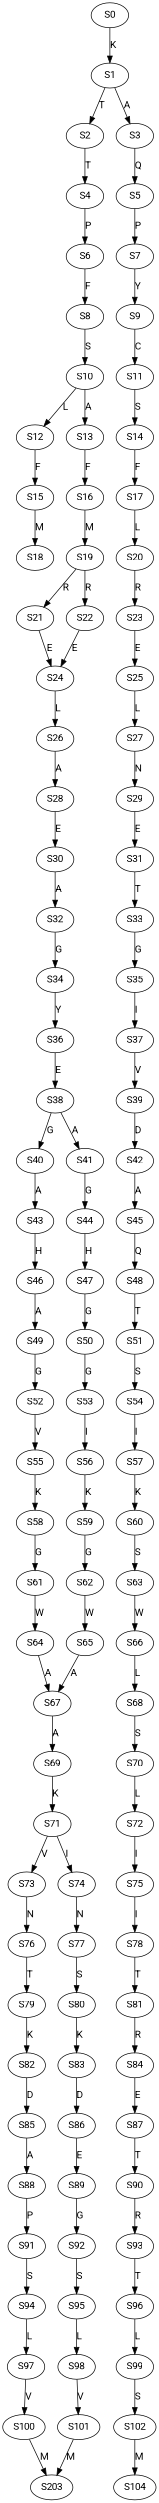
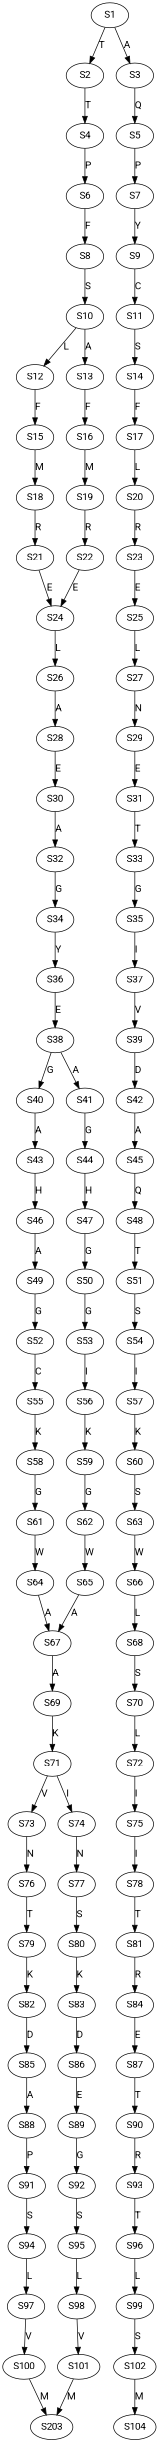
(110, 15) -> none
(62, 585) -> (35, 524)
(38, 1432) -> (38, 1372)
